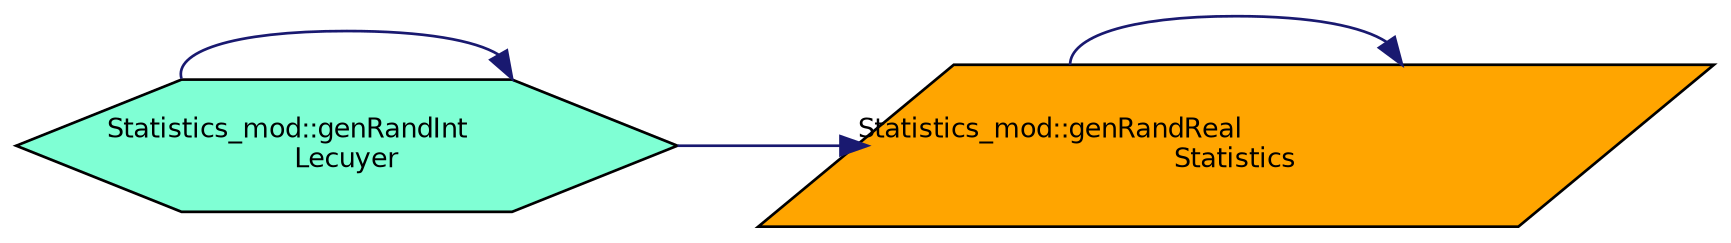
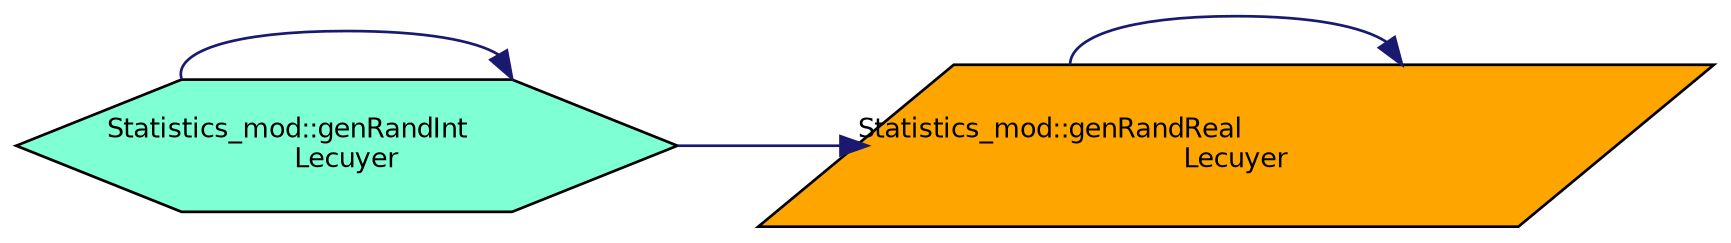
(1236, 146) -> (1236, 146)
